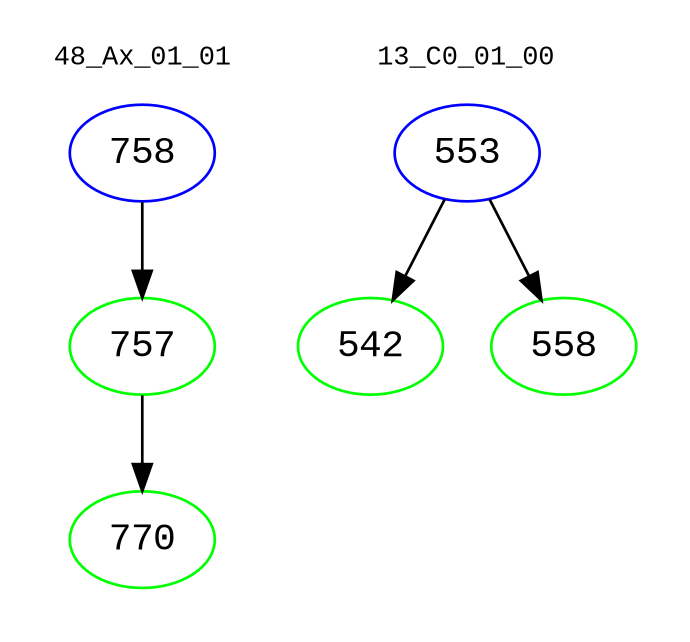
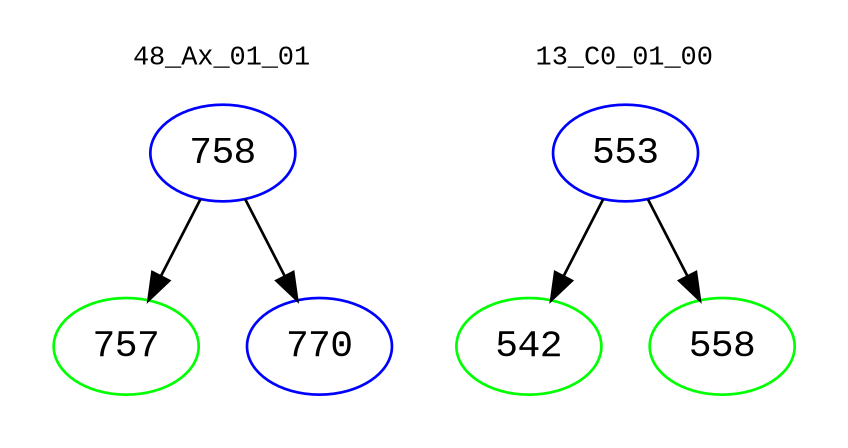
(142, 430) -> (265, 238)
(142, 540) -> (319, 346)
